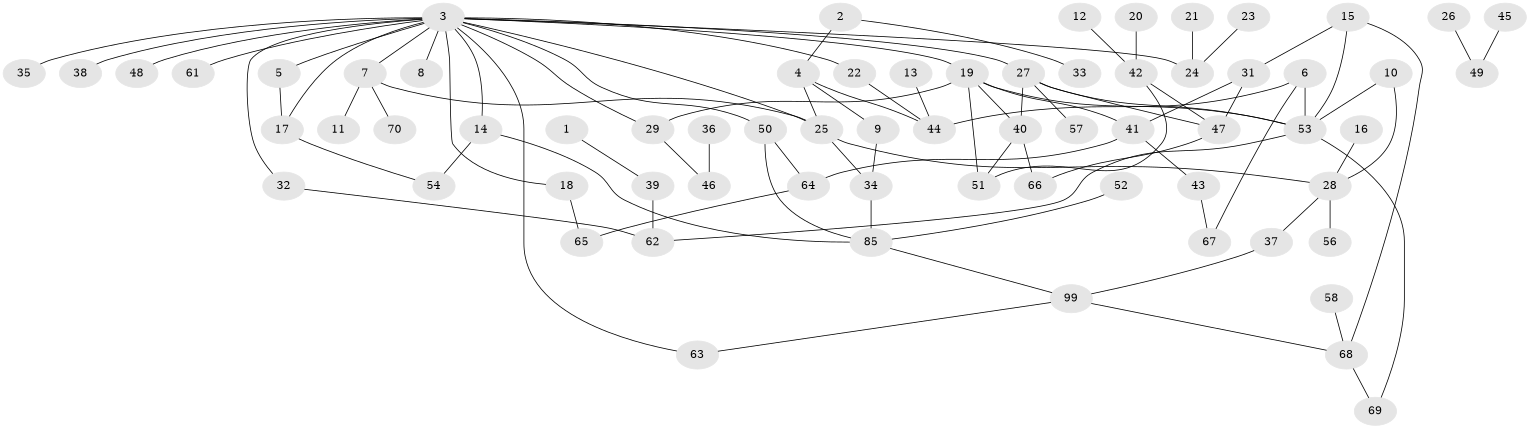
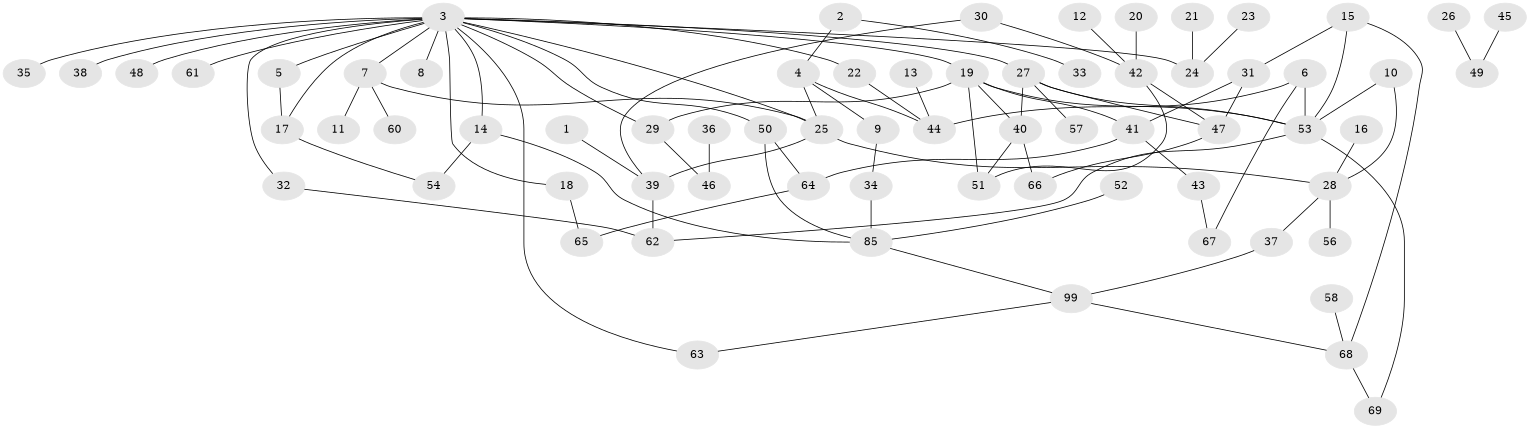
none -> (981, 17)
(395, 130) -> (395, 130)
(846, 158) -> (737, 158)
